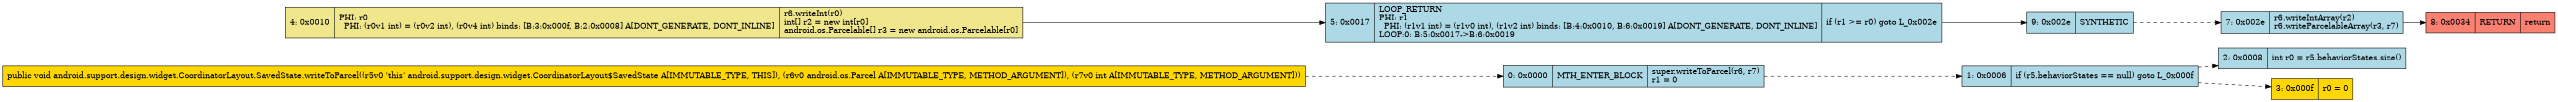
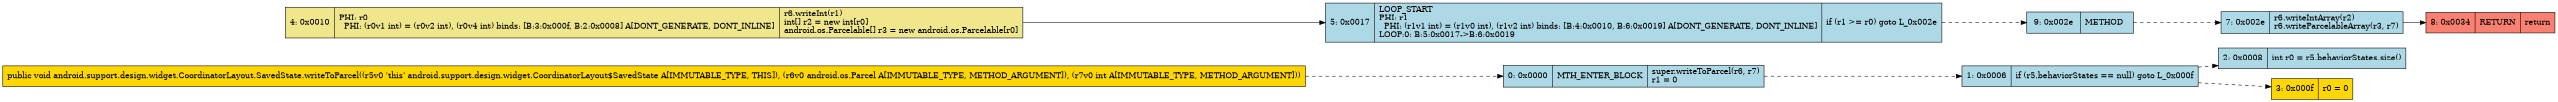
(1411, 10) -> (1406, 10)
(813, 14) -> (813, 14)
(2104, 22) -> (2104, 22)
(1981, 23) -> (1981, 23)
